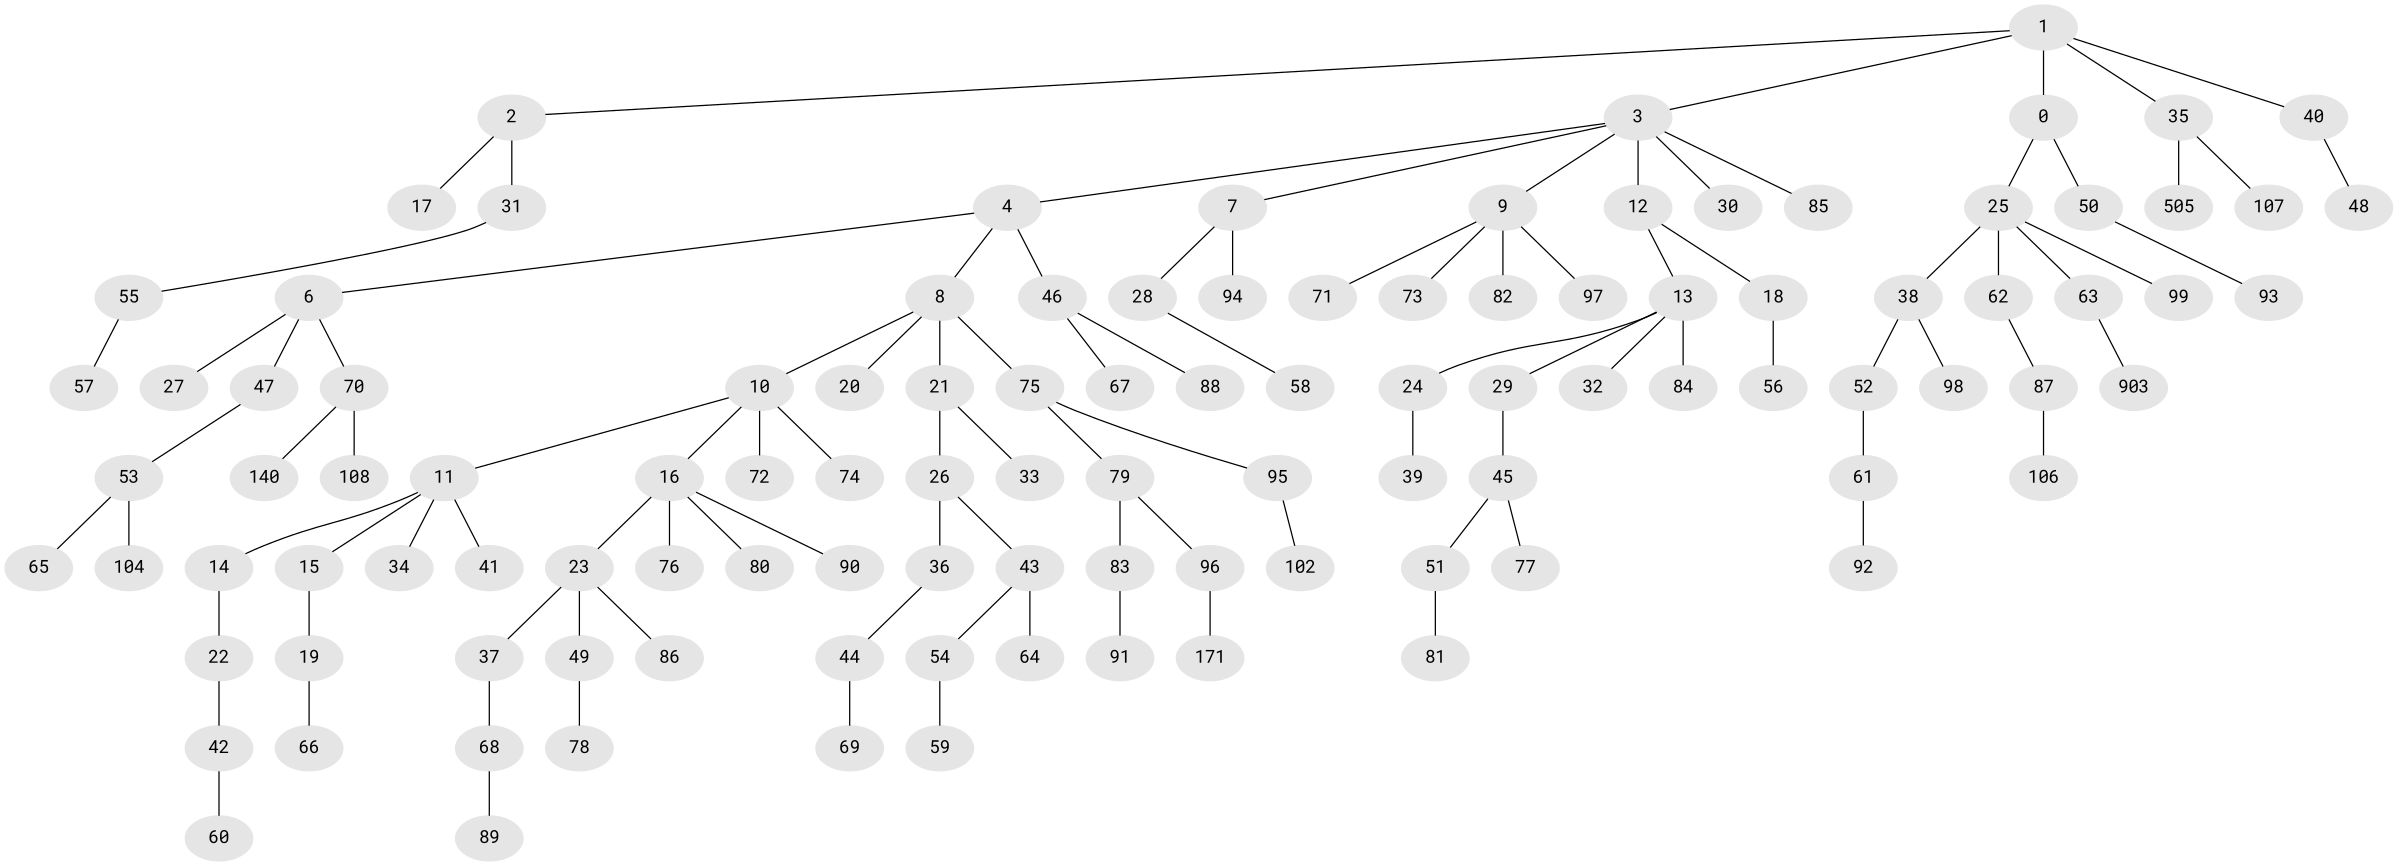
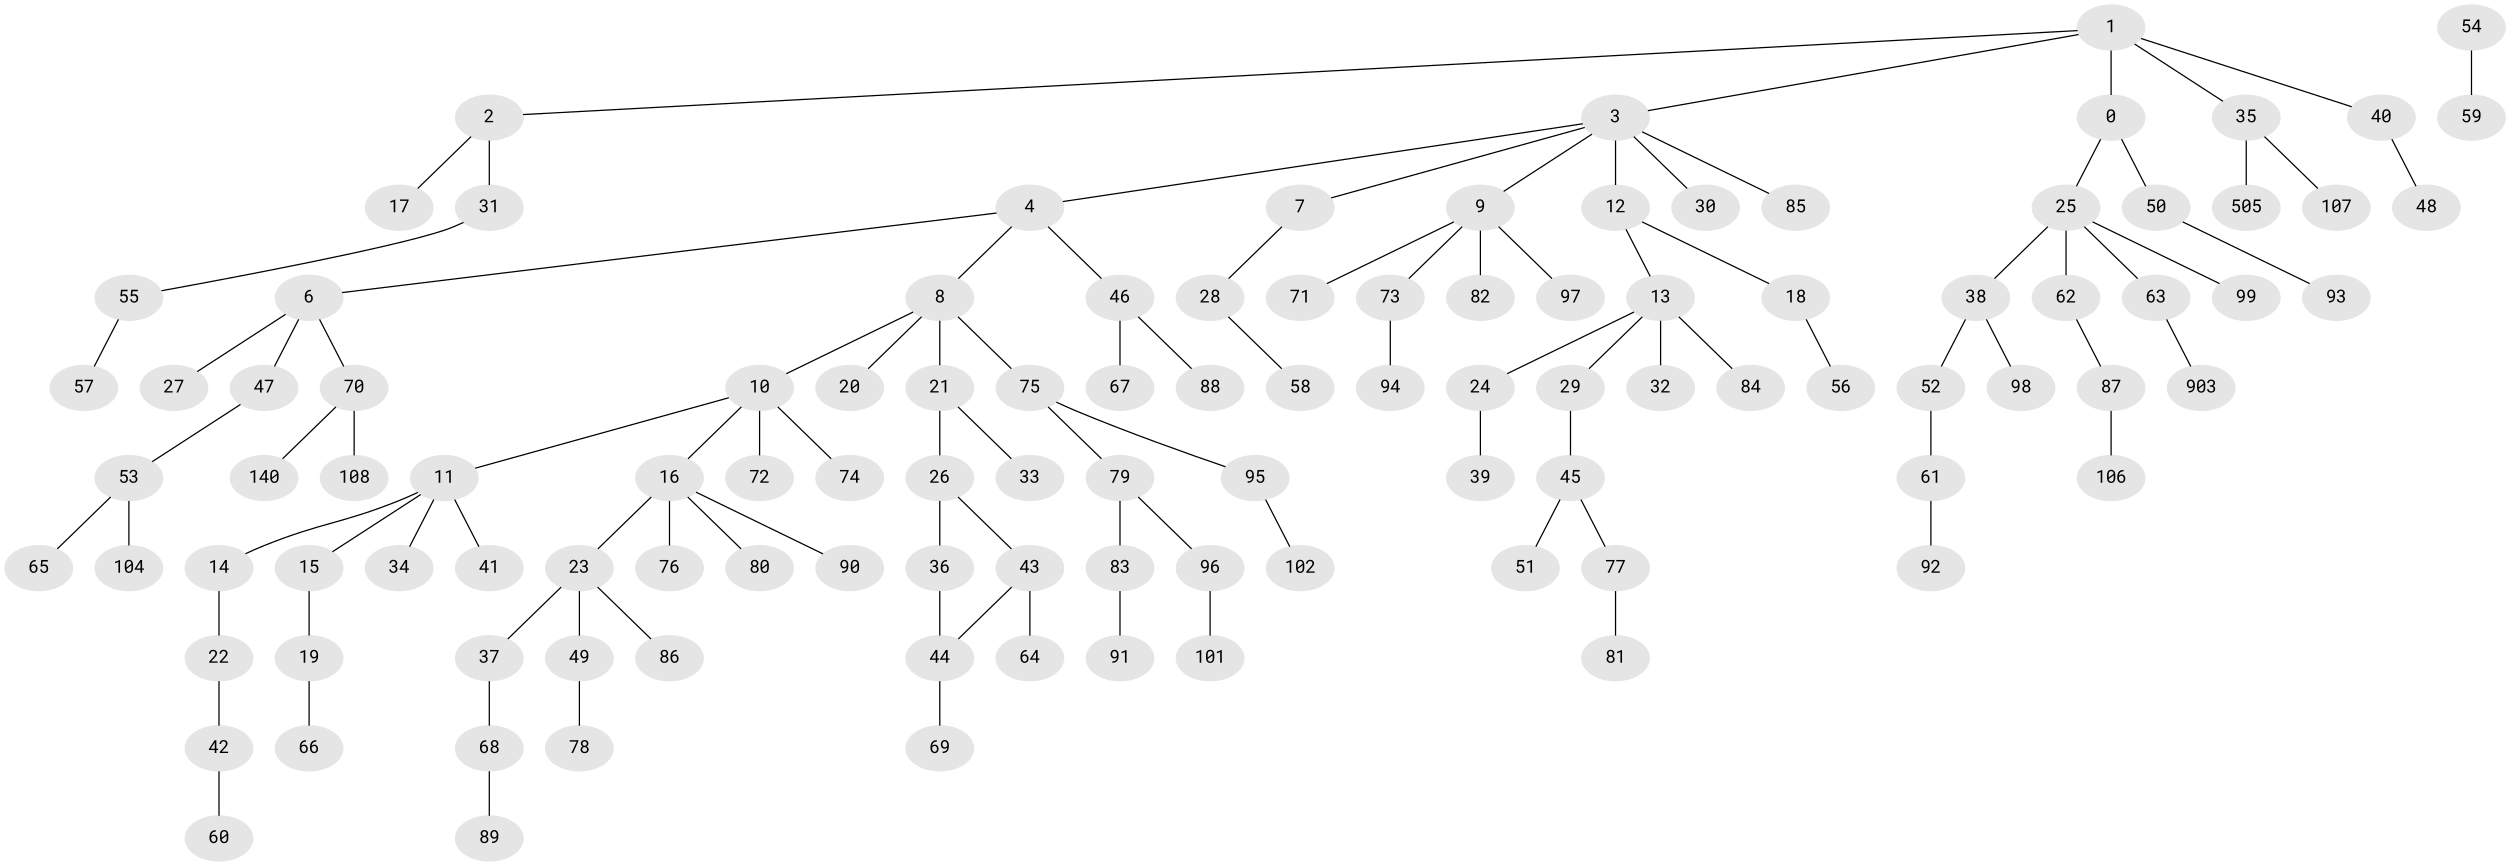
(1233, 253) -> (1390, 343)
(985, 613) -> (985, 613)
(1435, 613) -> (1616, 613)
(1210, 658) -> (1210, 658)
